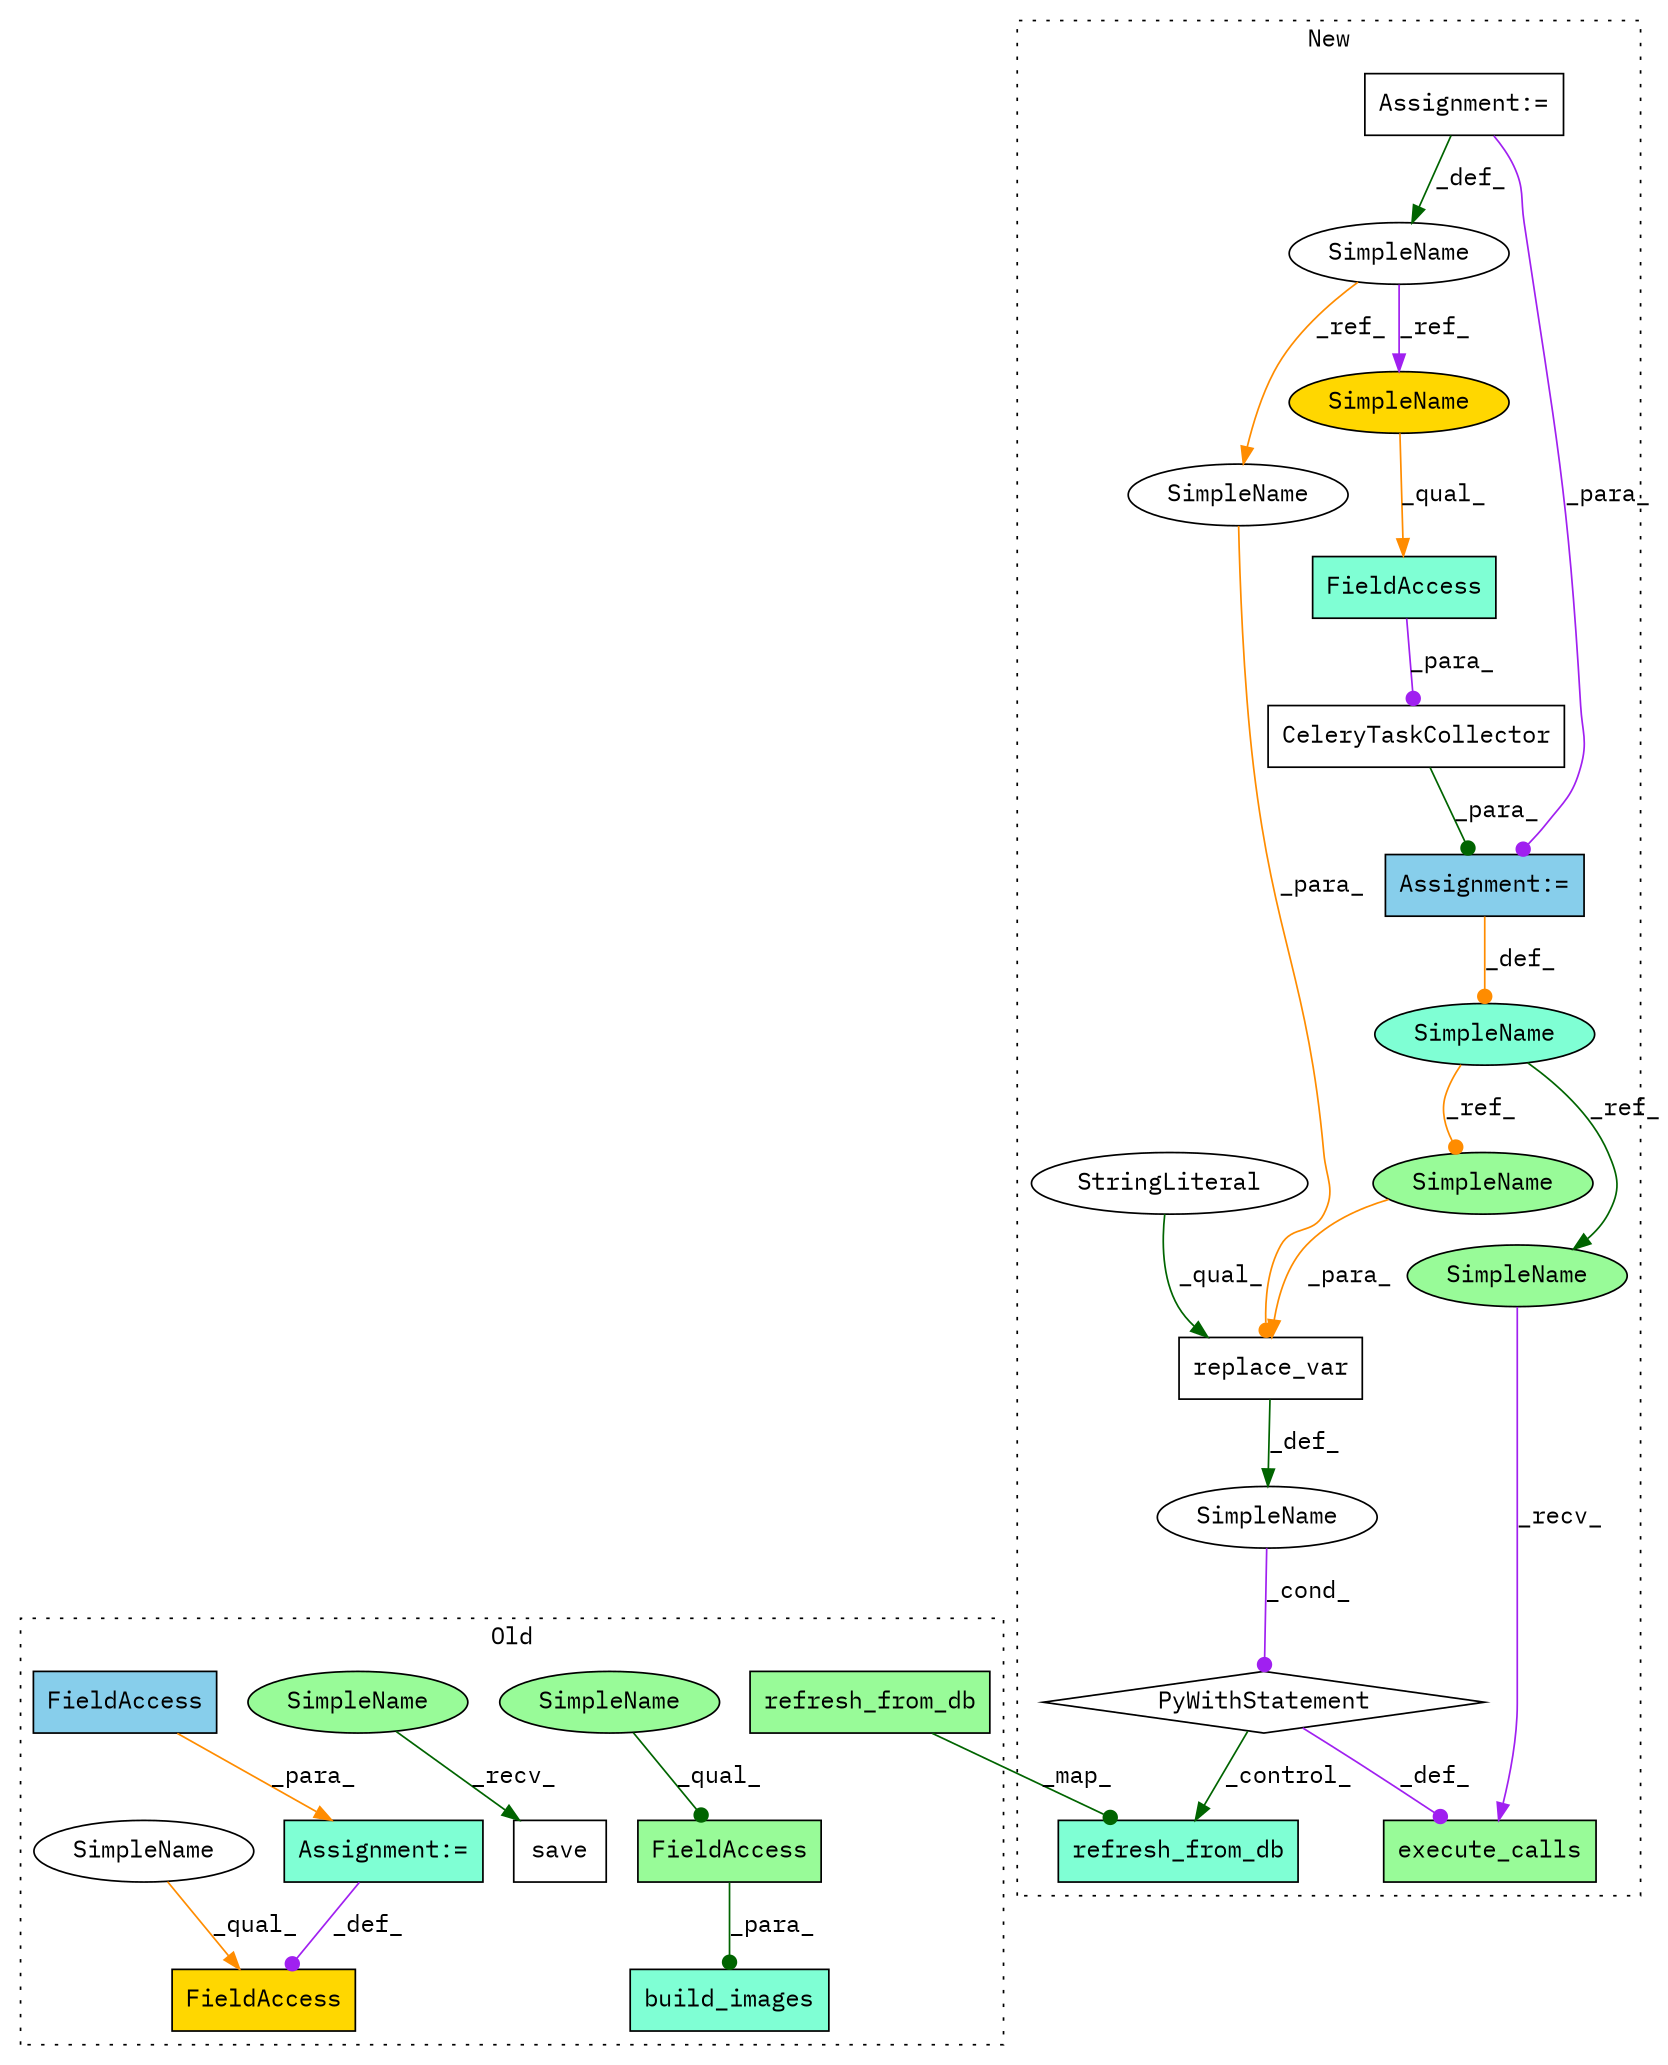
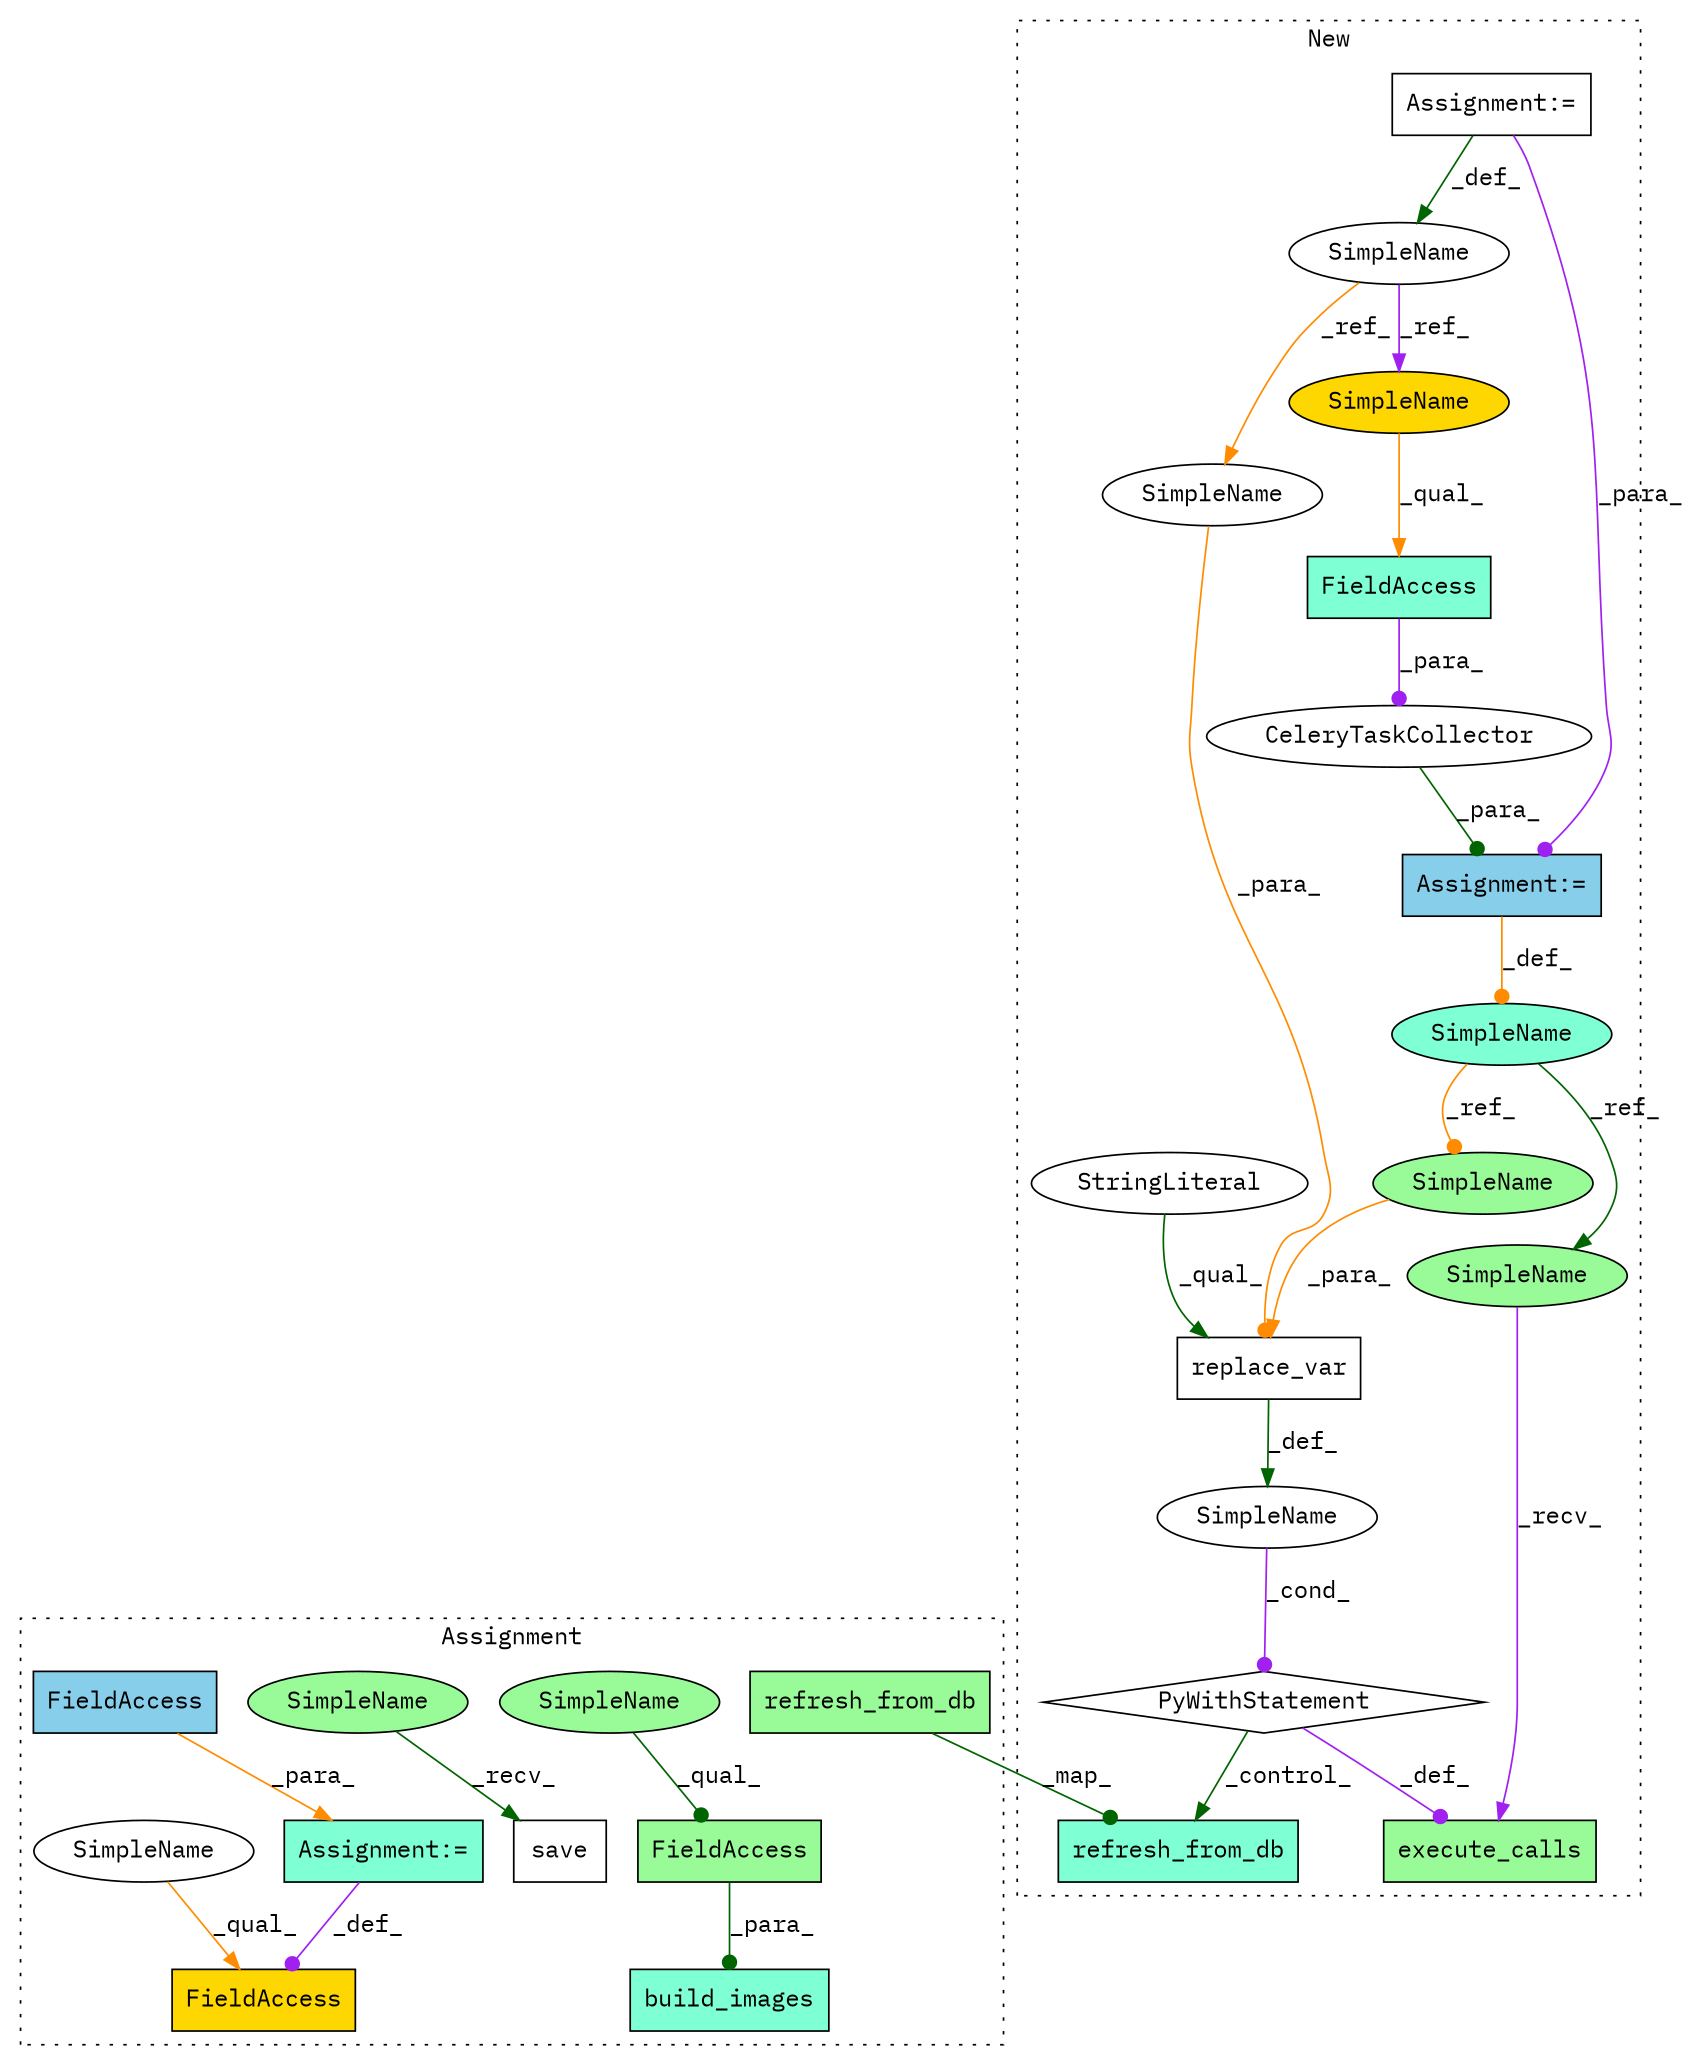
(1416, 736) -> (1399, 736)
(512, 1638) -> (512, 1638)
